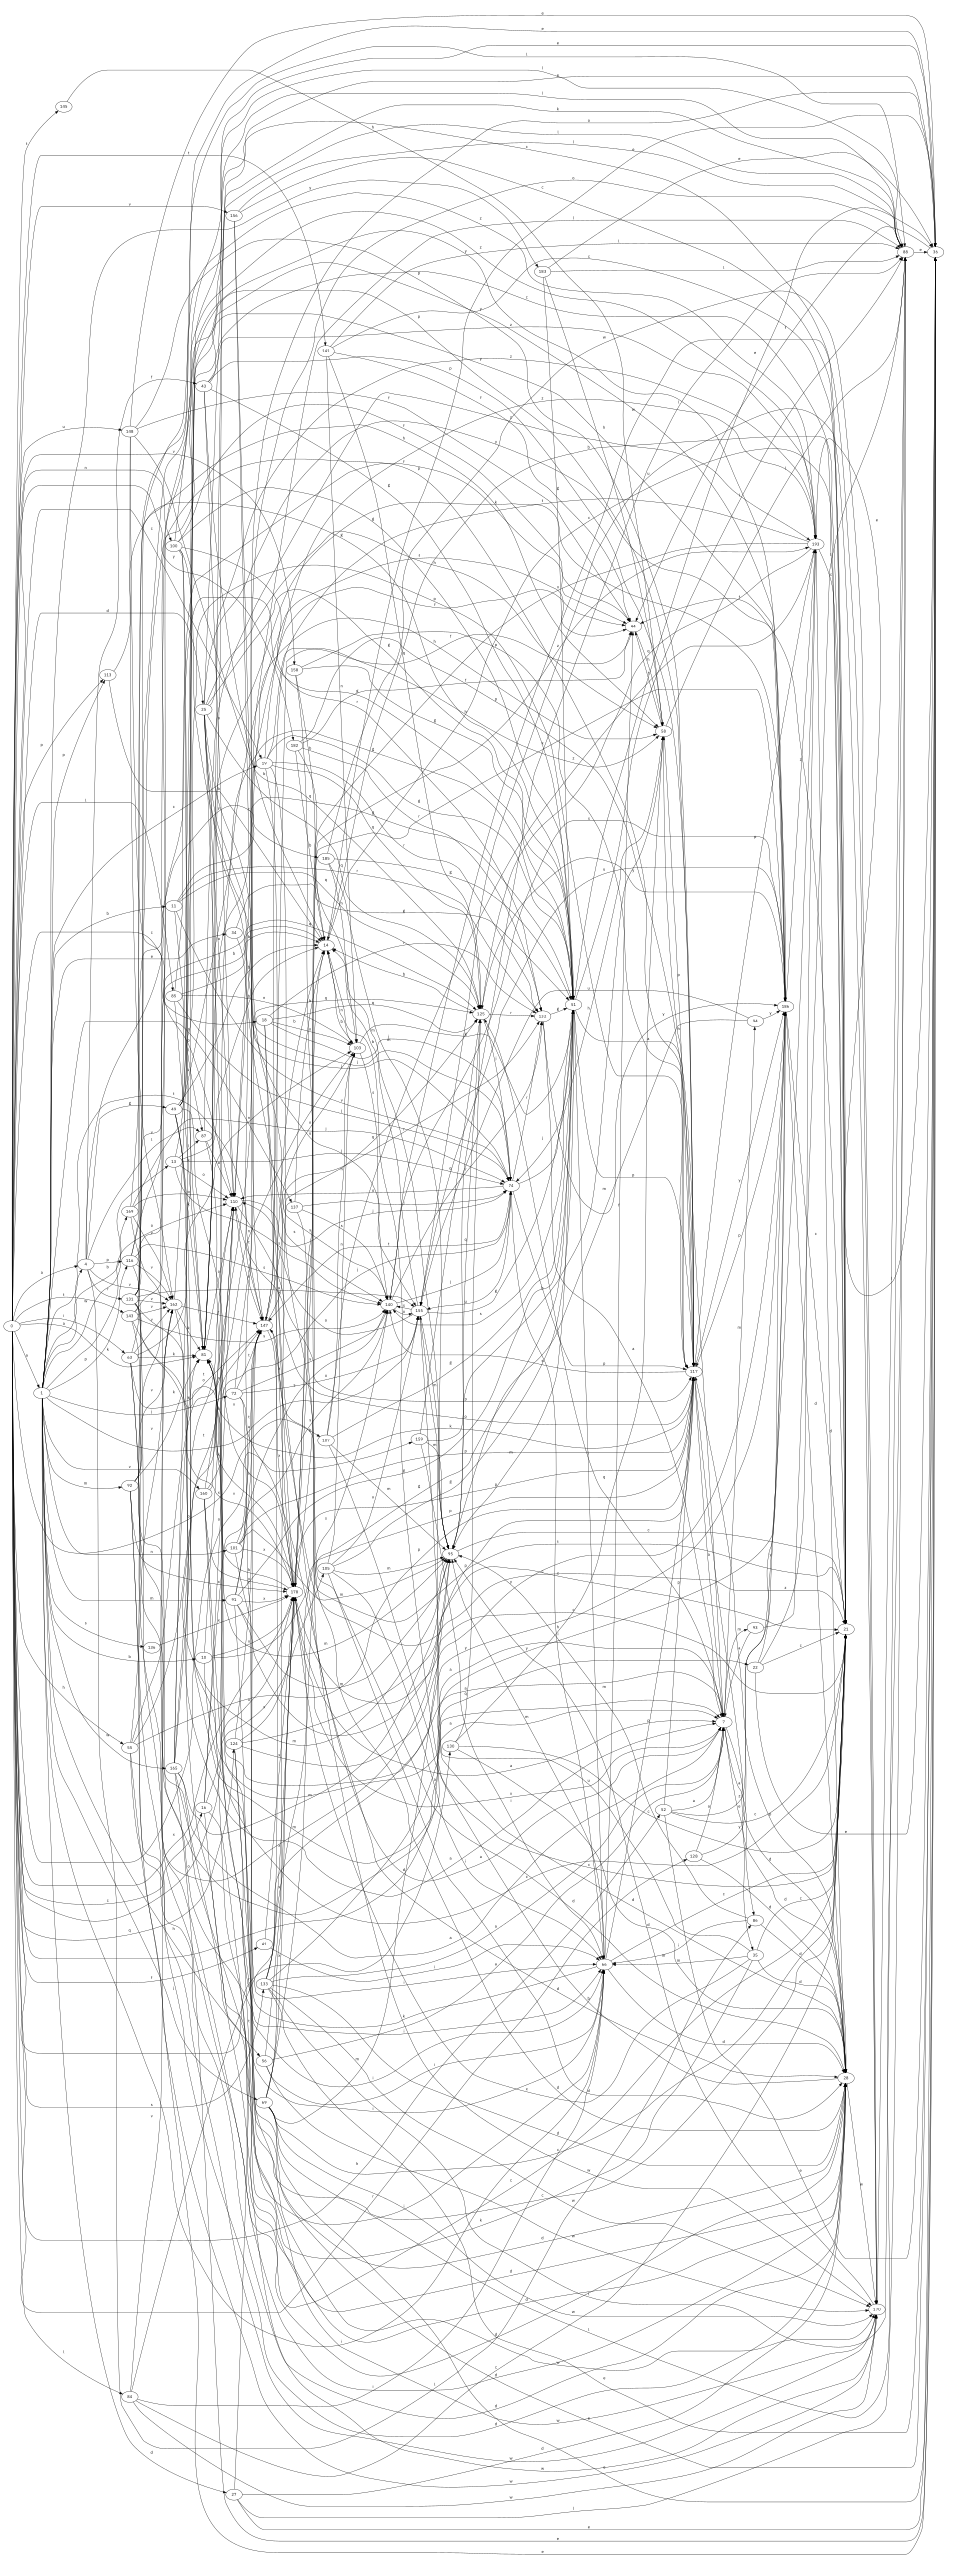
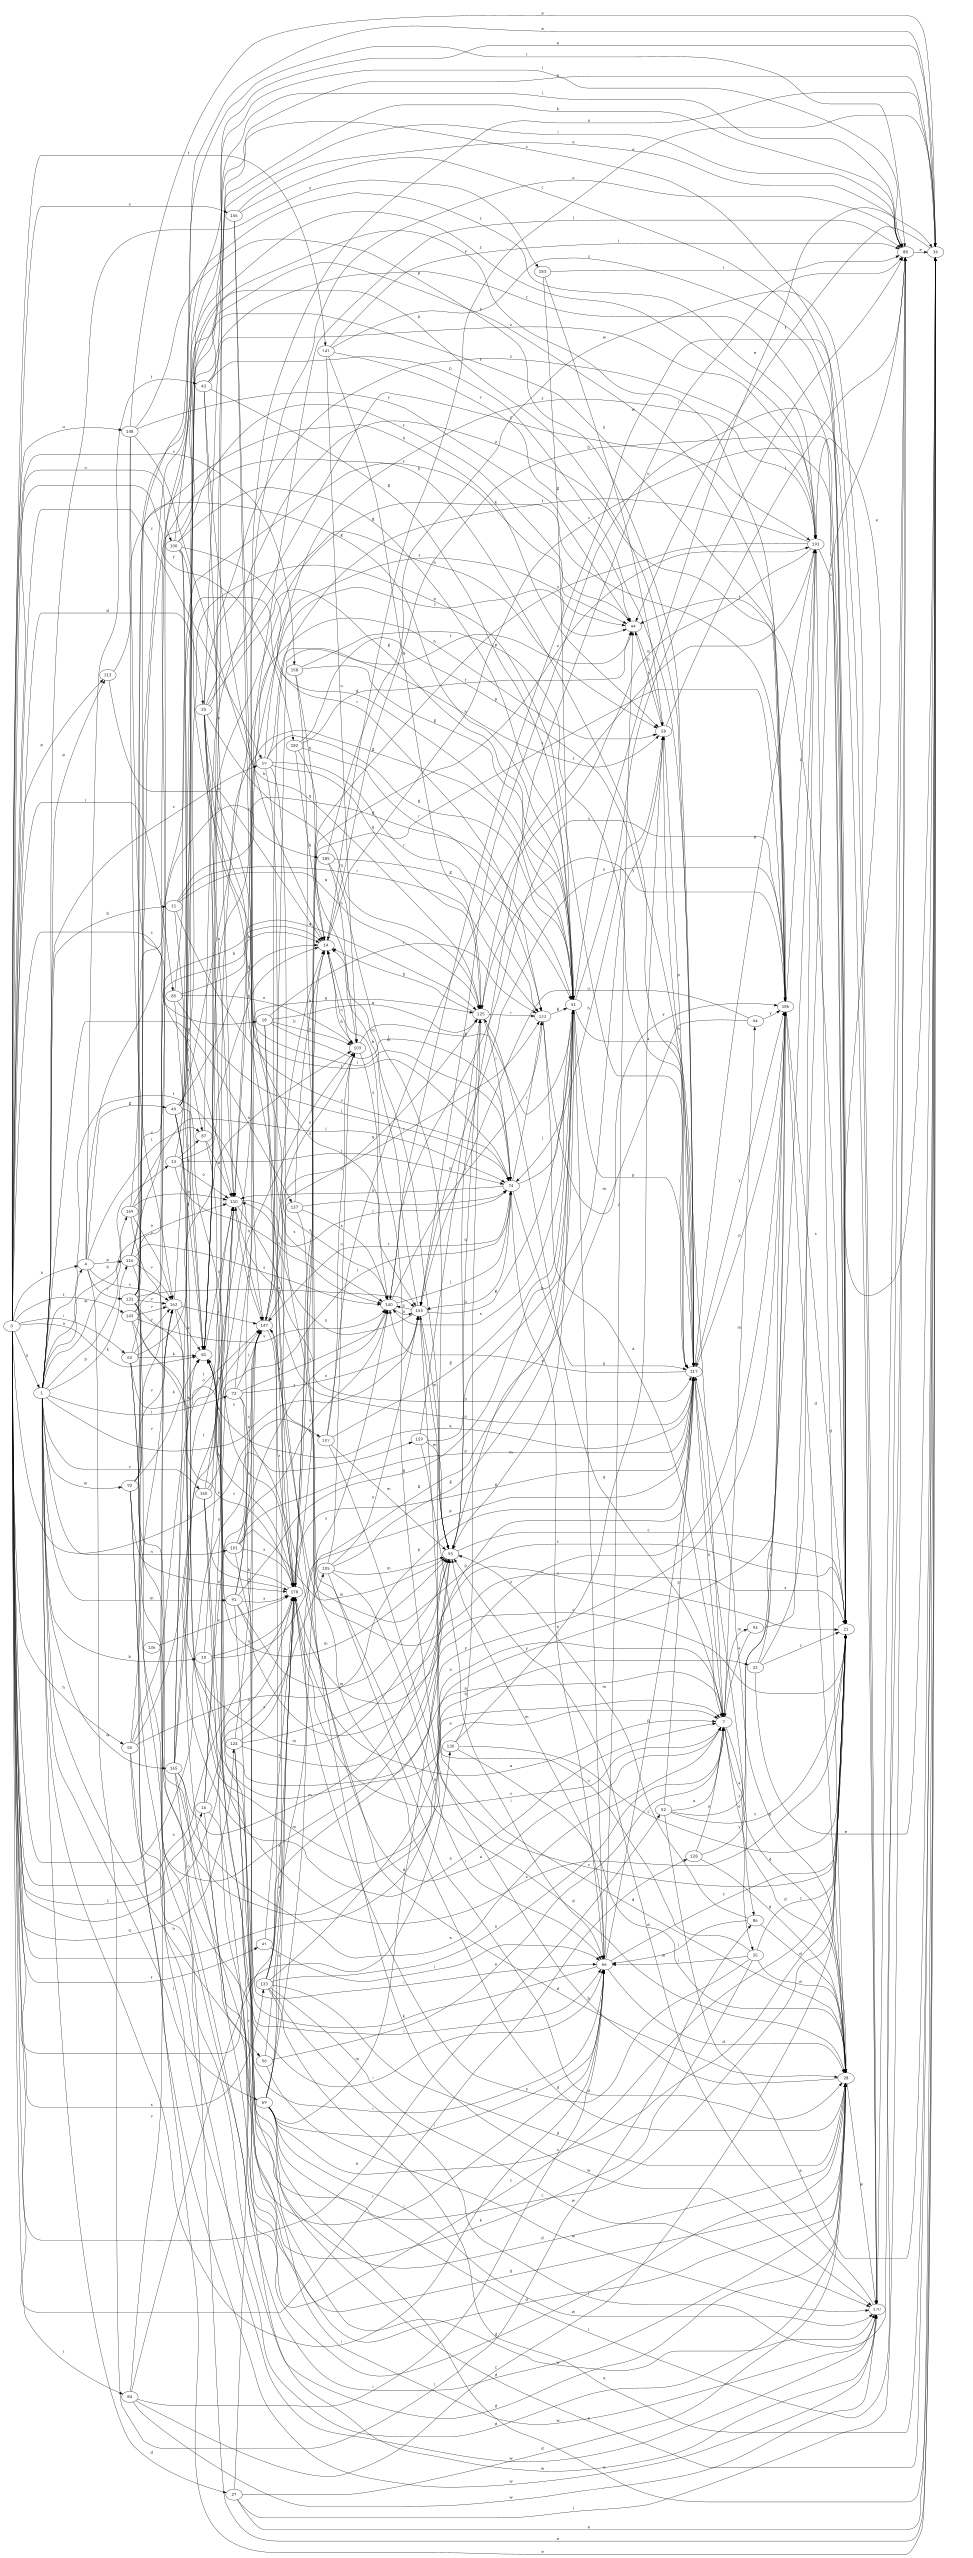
(64, 107) -> none
(574, 142) -> (574, 142)
(747, 160) -> none
(234, 933) -> none
(51, 1588) -> none
(679, 1961) -> (679, 1961)
(449, 2064) -> (473, 2116)
